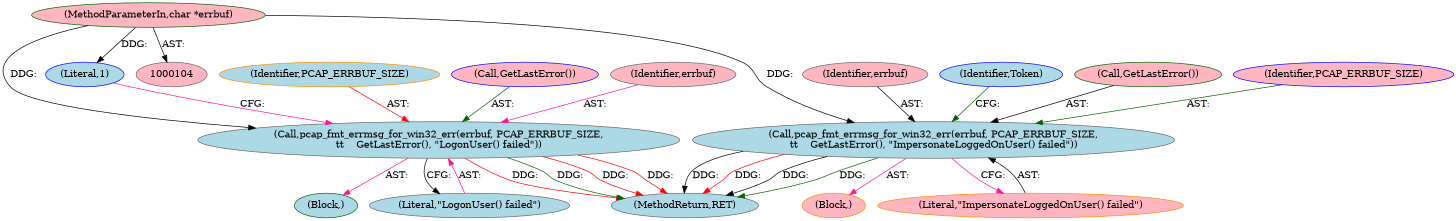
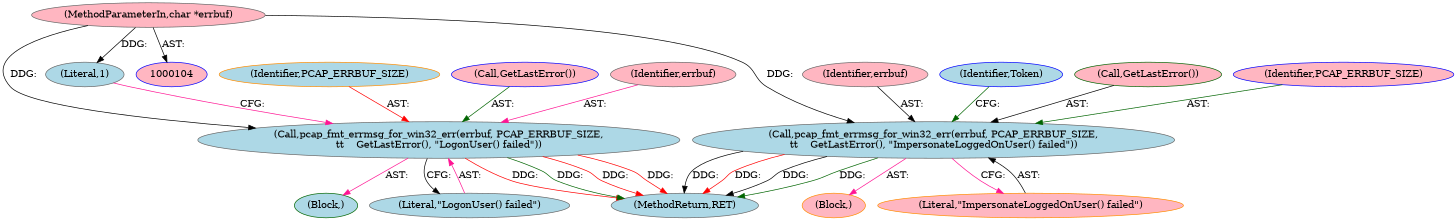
(148, 15) -> (148, 15)
(85, 74) -> (85, 74)
(172, 74) -> (172, 74)
